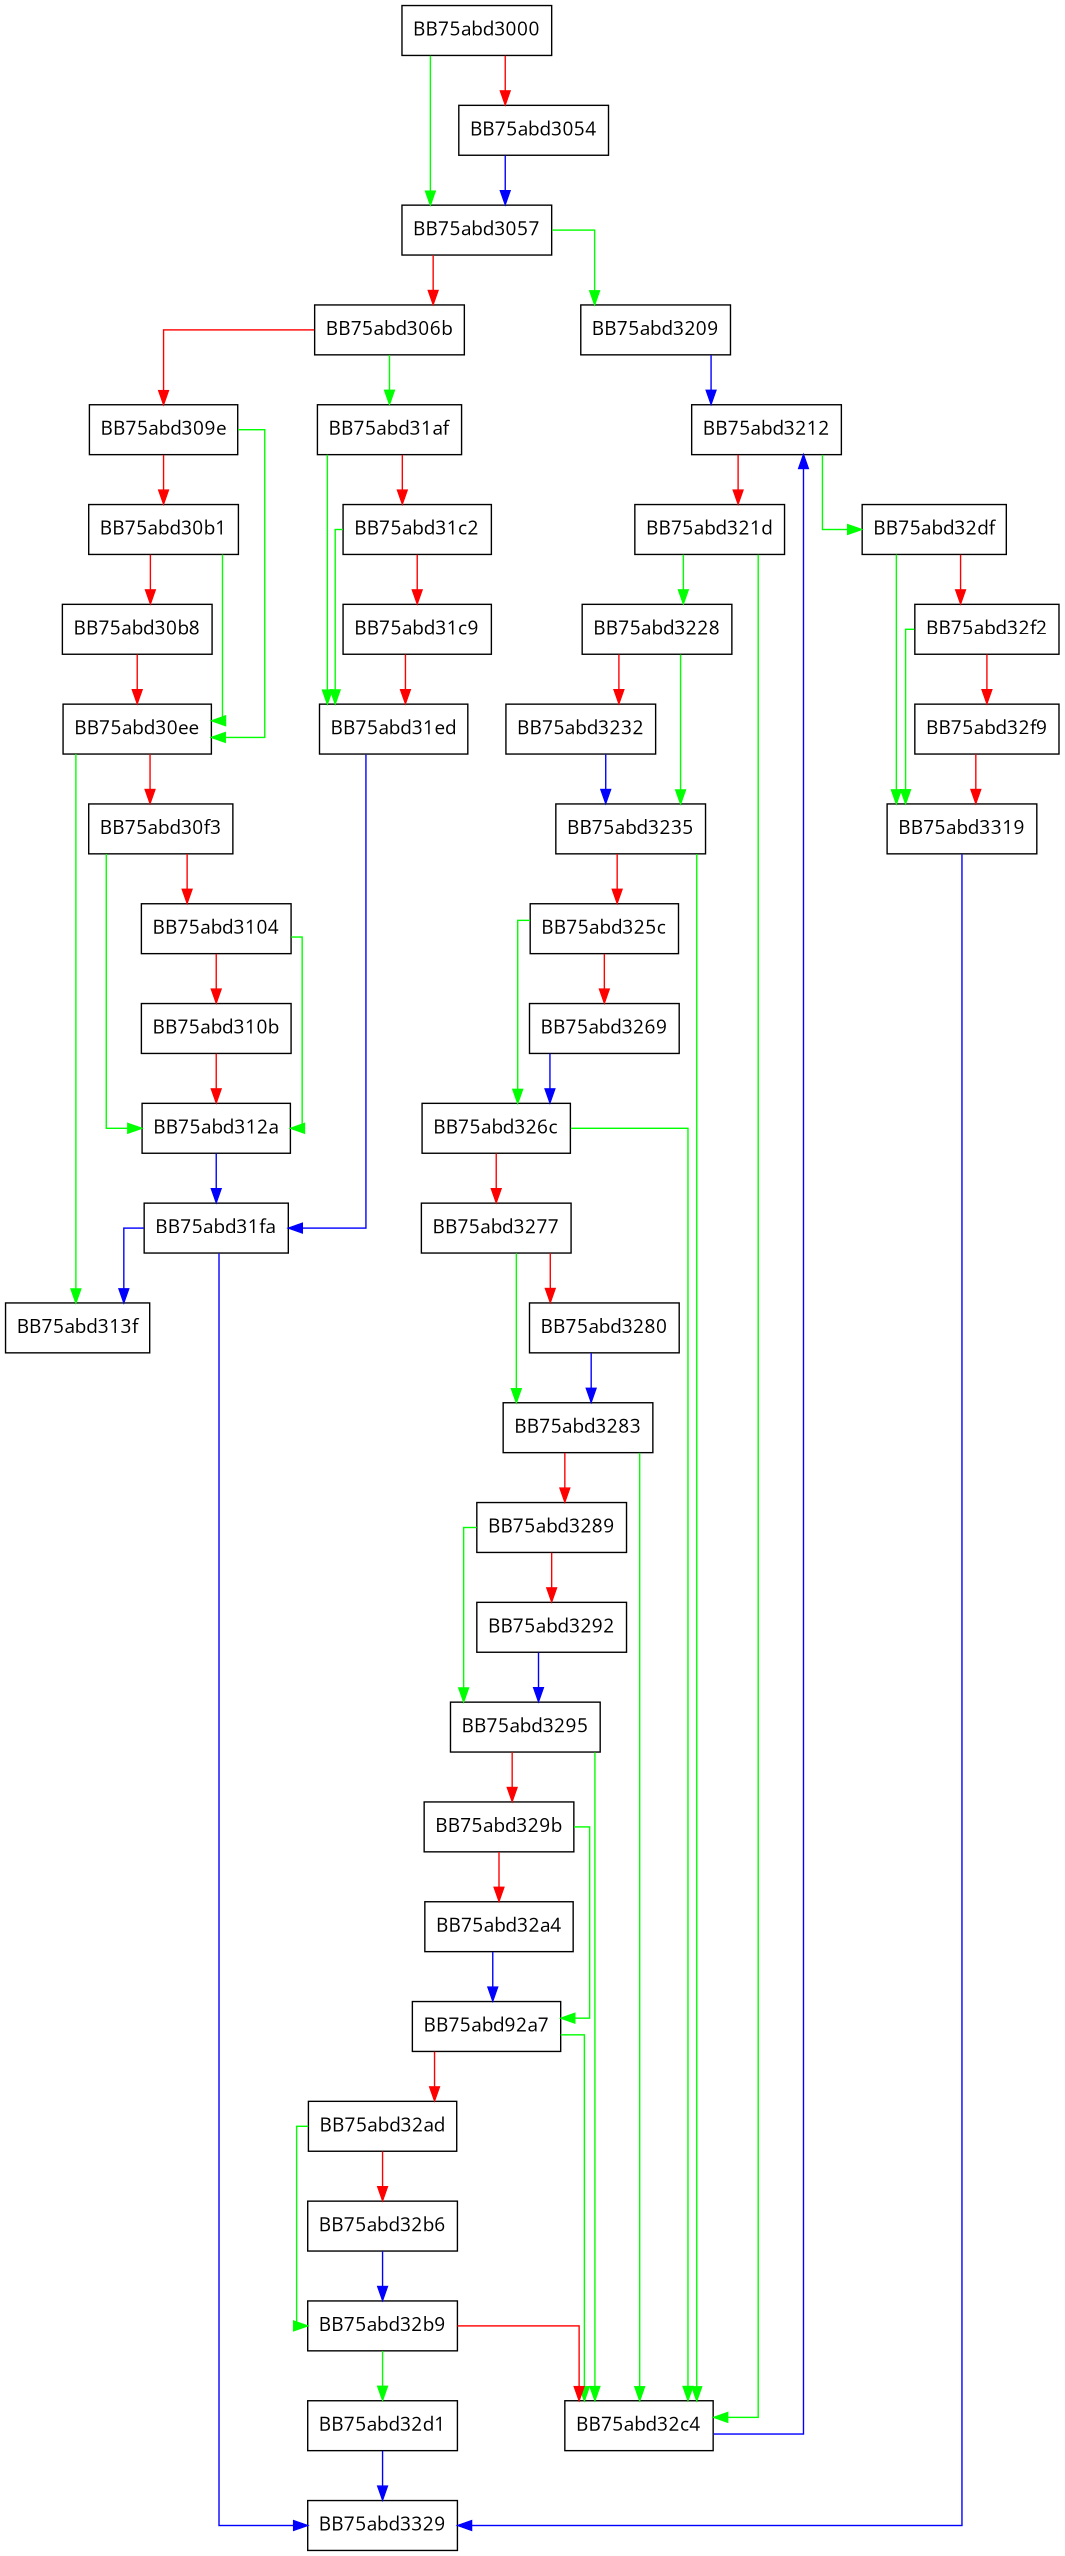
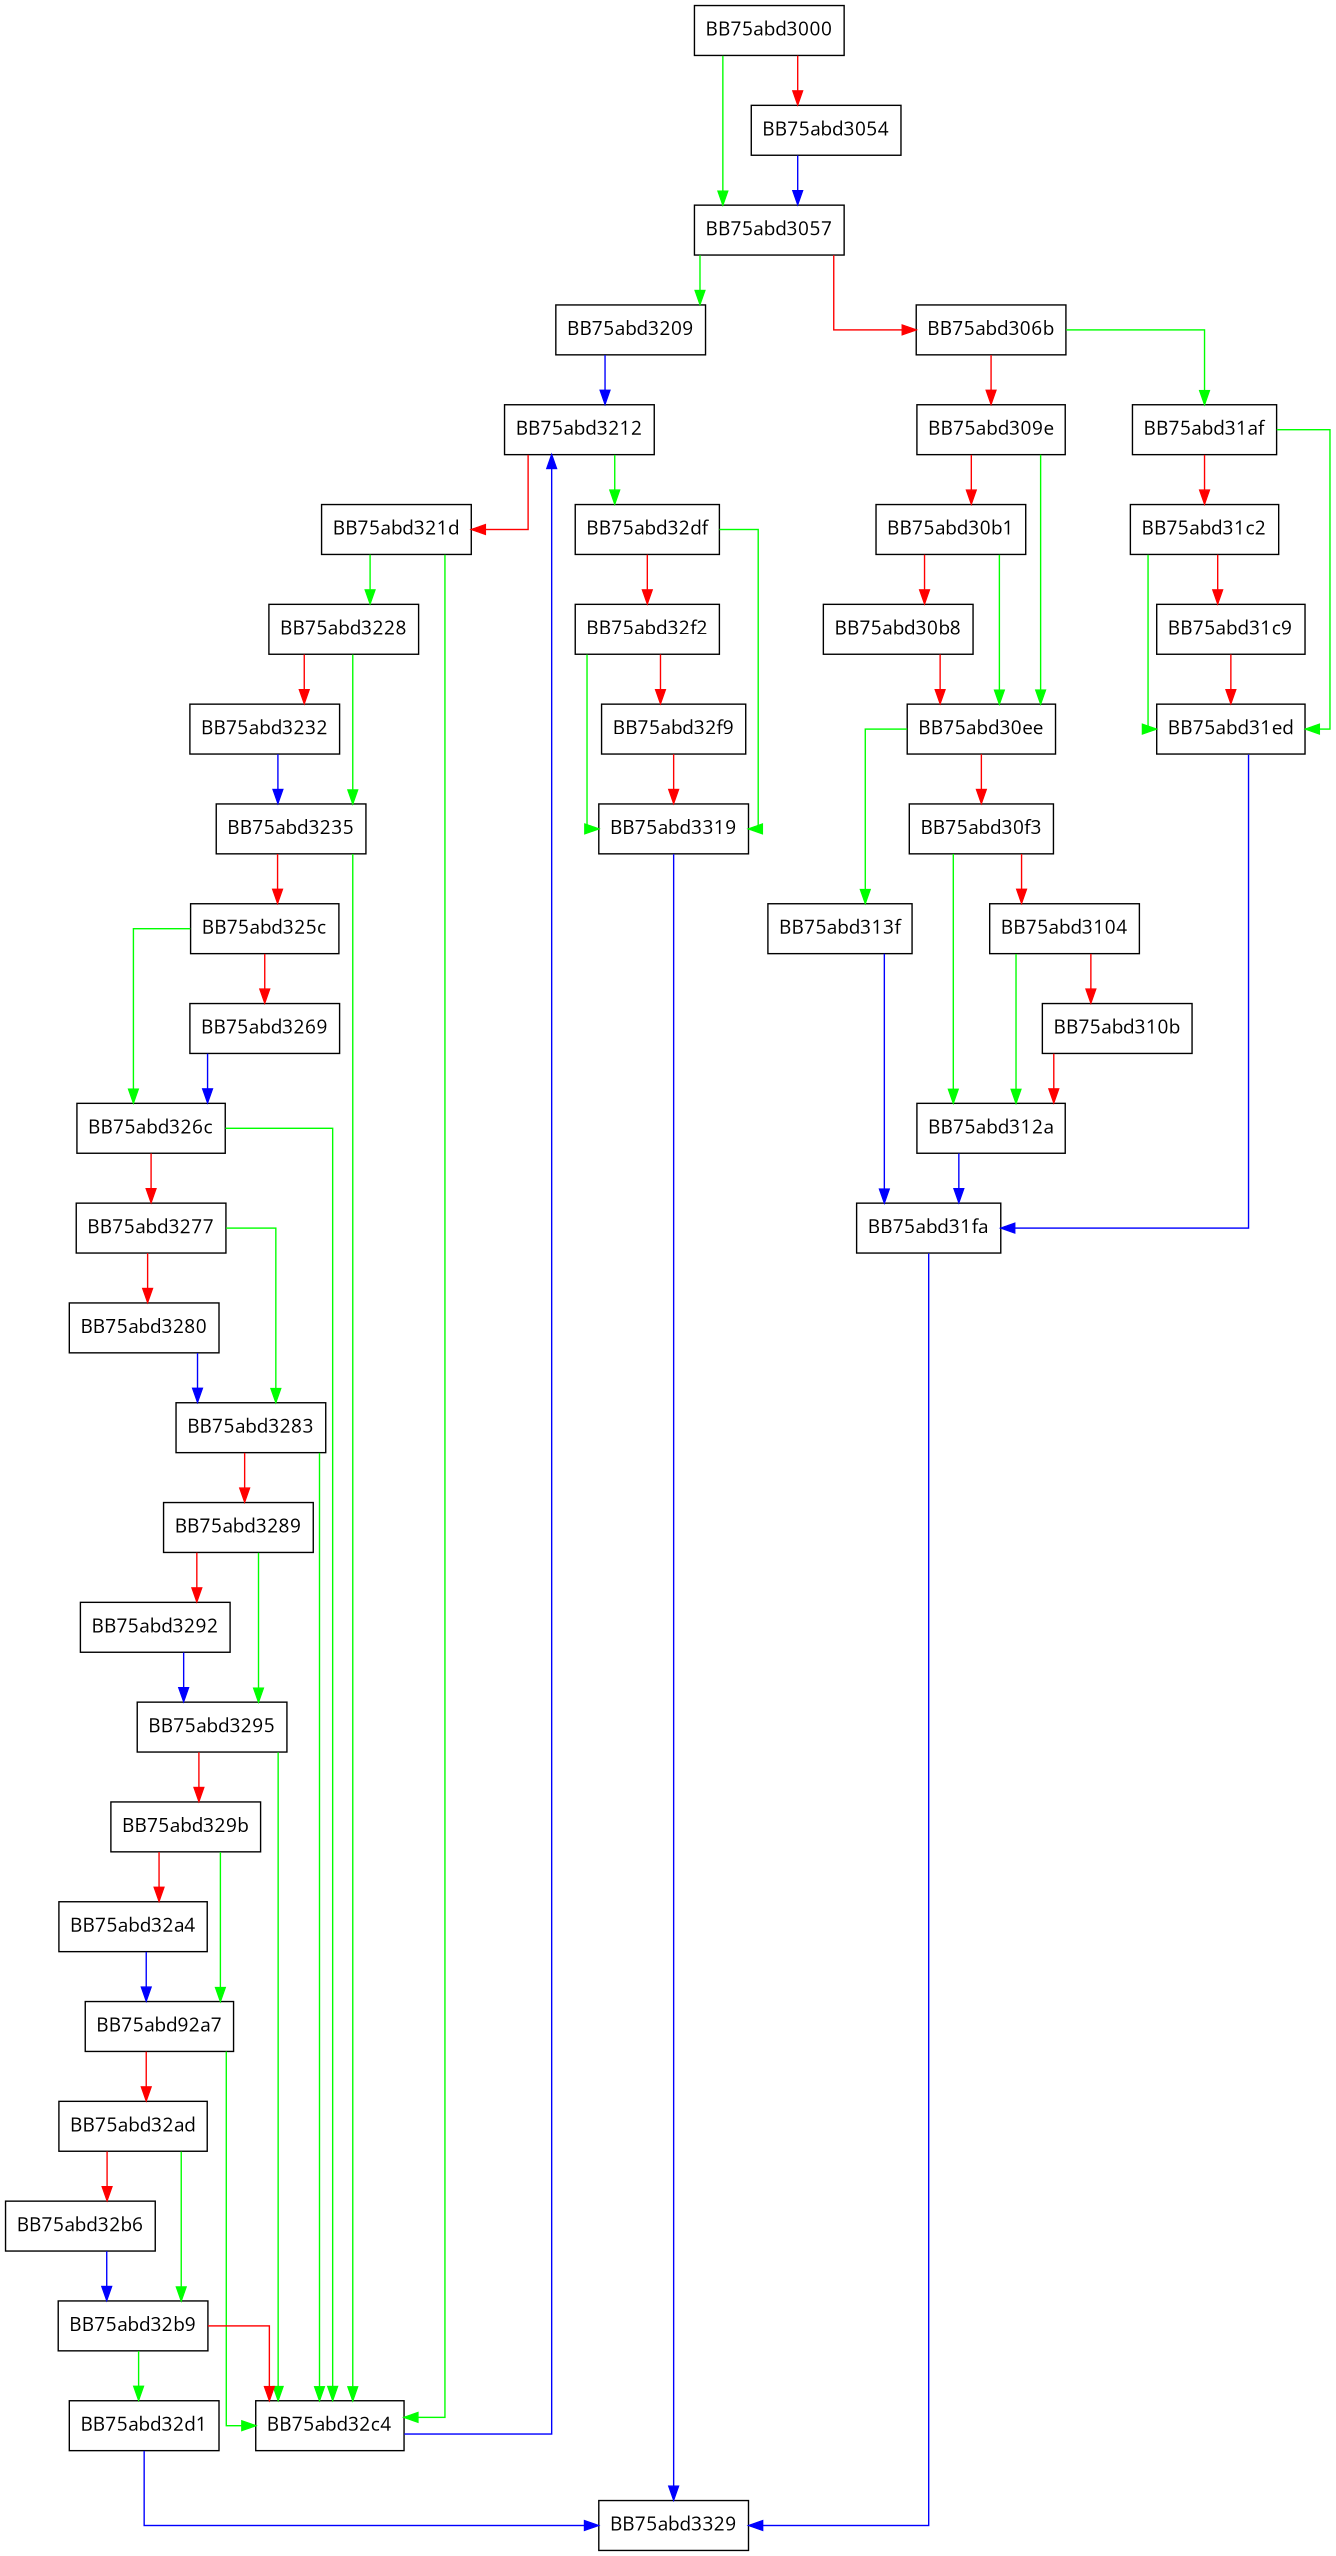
(124, 1248) -> (884, 1071)
